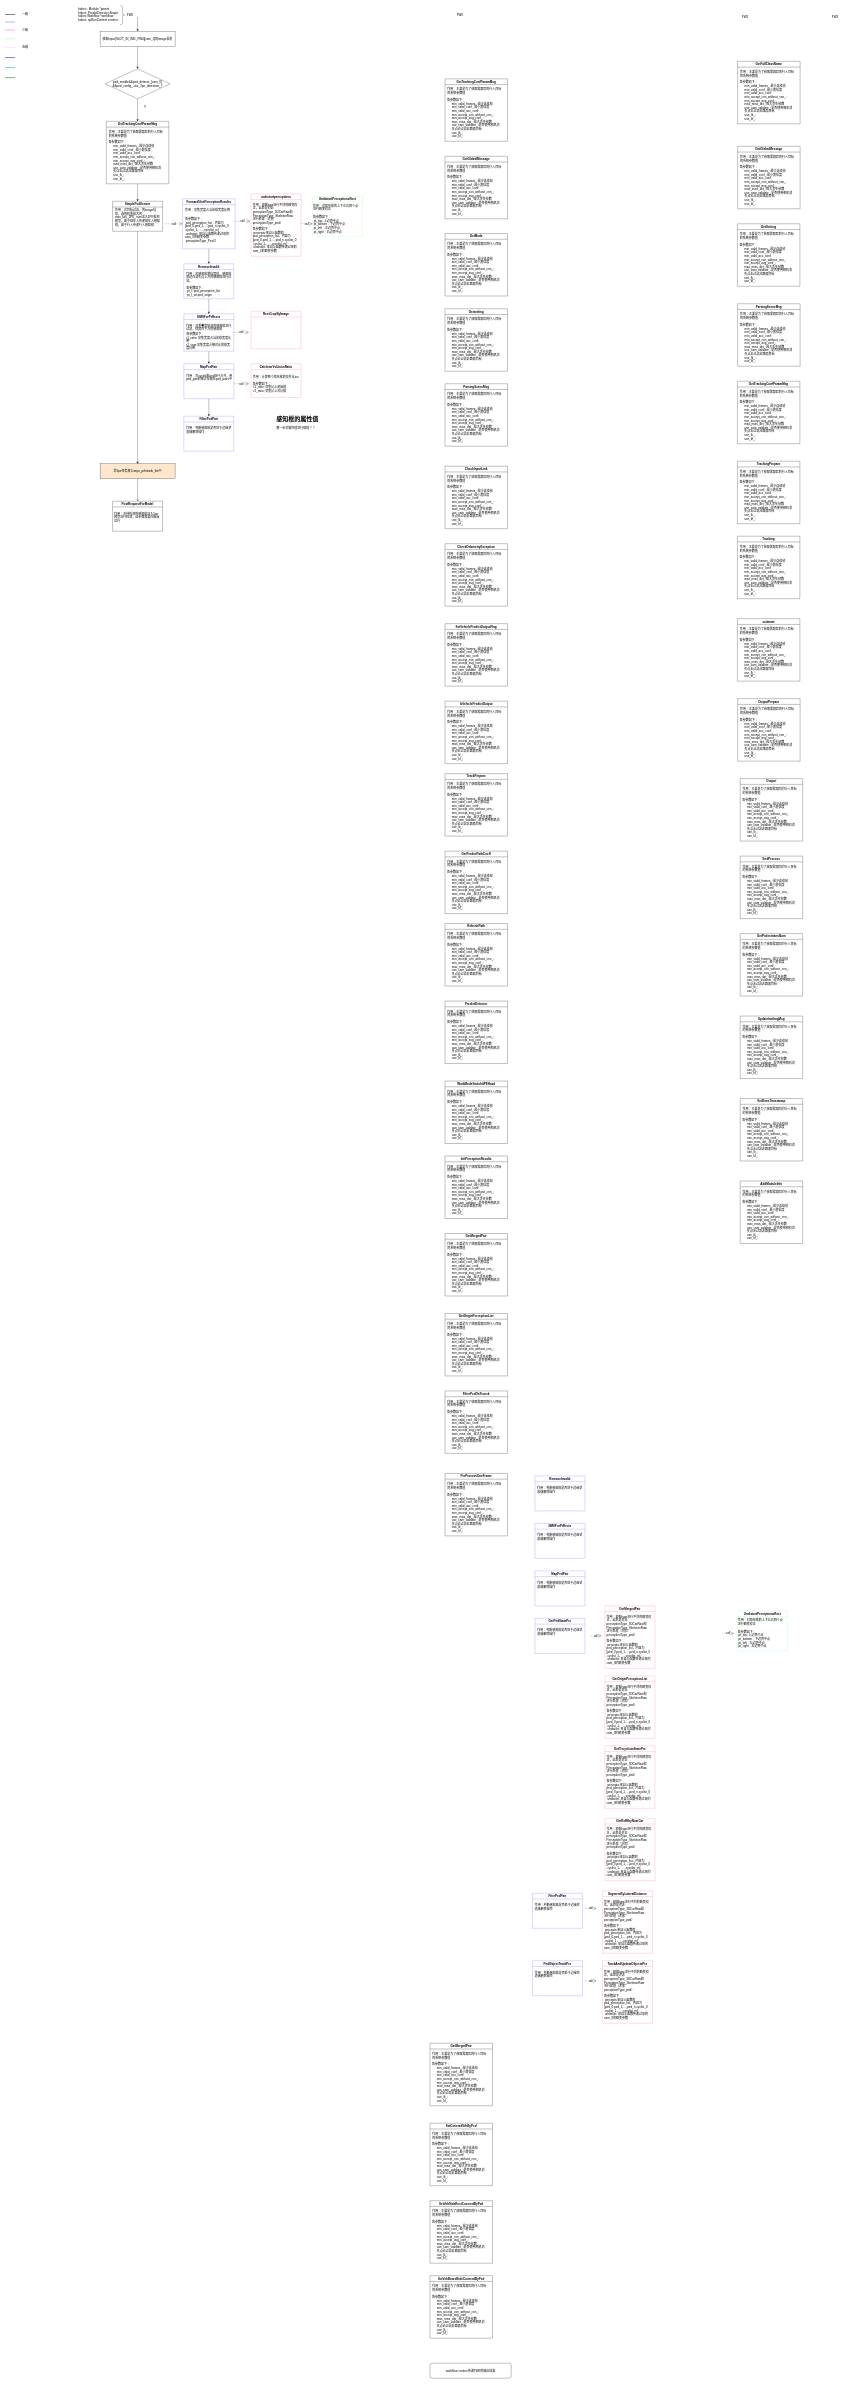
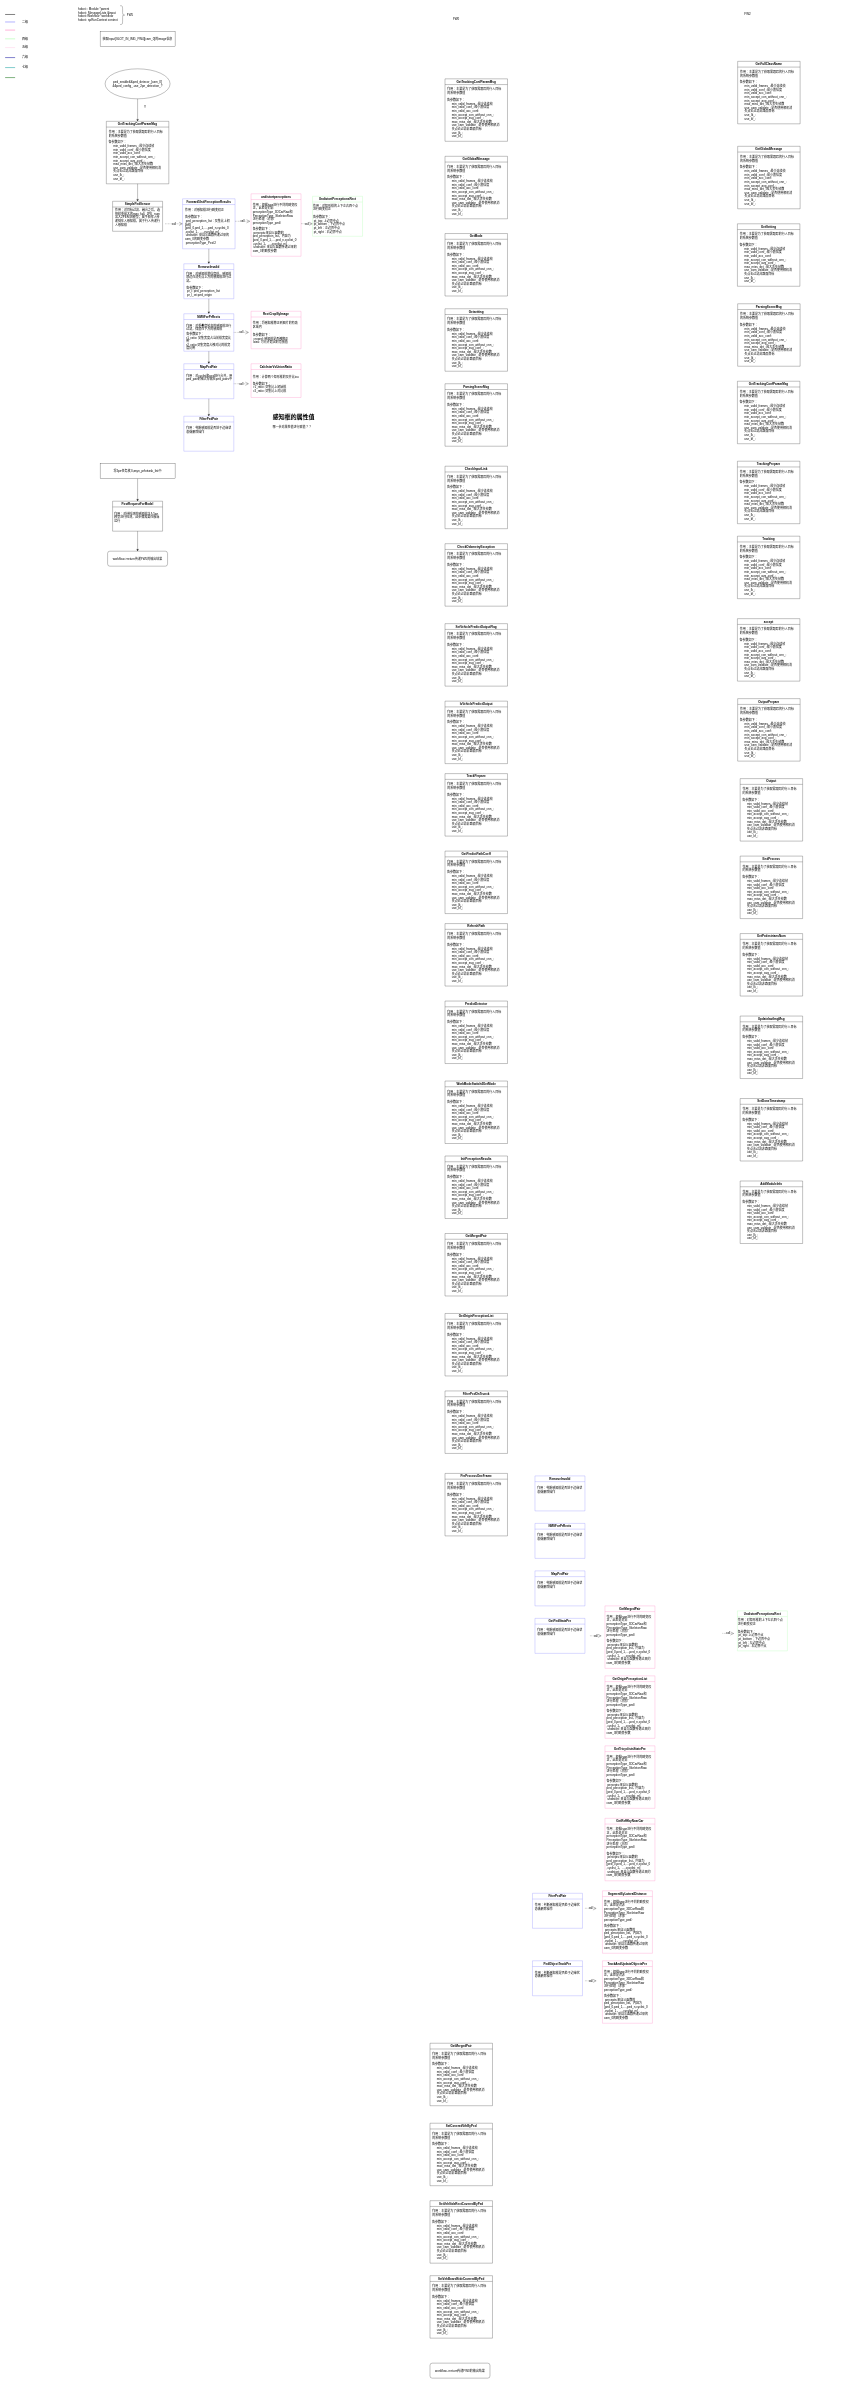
(25, 14) -> none
(99, 14) -> (99, 14)
(460, 15) -> (456, 18)
(745, 17) -> (748, 14)
(835, 17) -> none
none -> (25, 22)
(138, 28) -> none
(25, 30) -> none
none -> (25, 38)
none -> (25, 57)
(138, 66) -> none
none -> (25, 67)
(138, 83) -> (138, 83)
(208, 210) -> (205, 210)
(139, 217) -> (139, 217)
(208, 230) -> (208, 230)
none -> (276, 325)
none -> (276, 338)
(209, 341) -> (209, 341)
(299, 428) -> (295, 427)
(138, 461) -> none
(138, 471) -> (138, 471)
(138, 498) -> (138, 498)
none -> (138, 548)
none -> (138, 558)
(769, 621) -> (769, 621)
(476, 1084) -> (476, 1084)
(471, 2371) -> (460, 2371)
